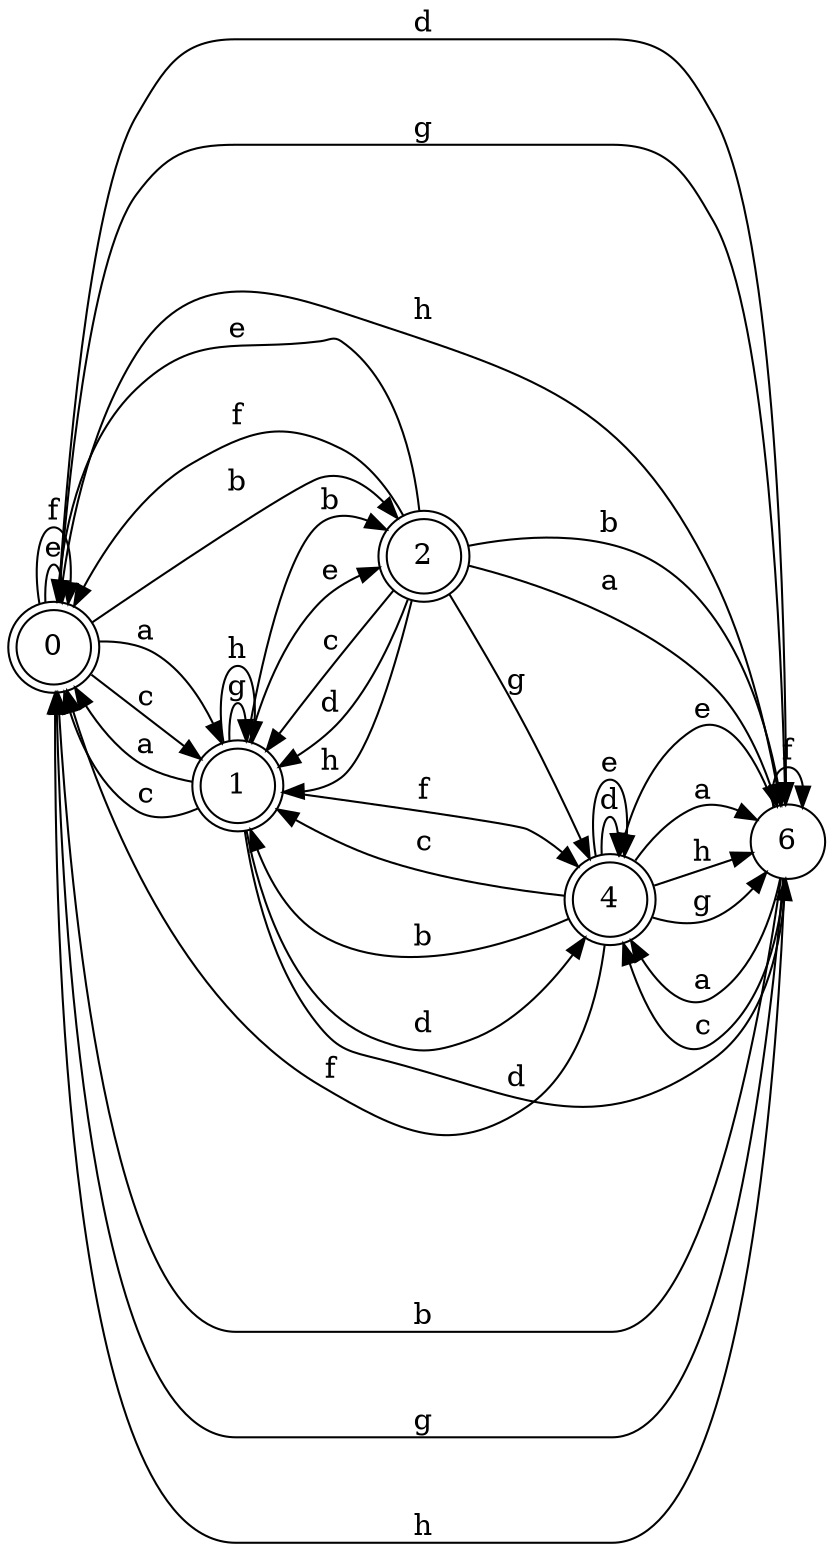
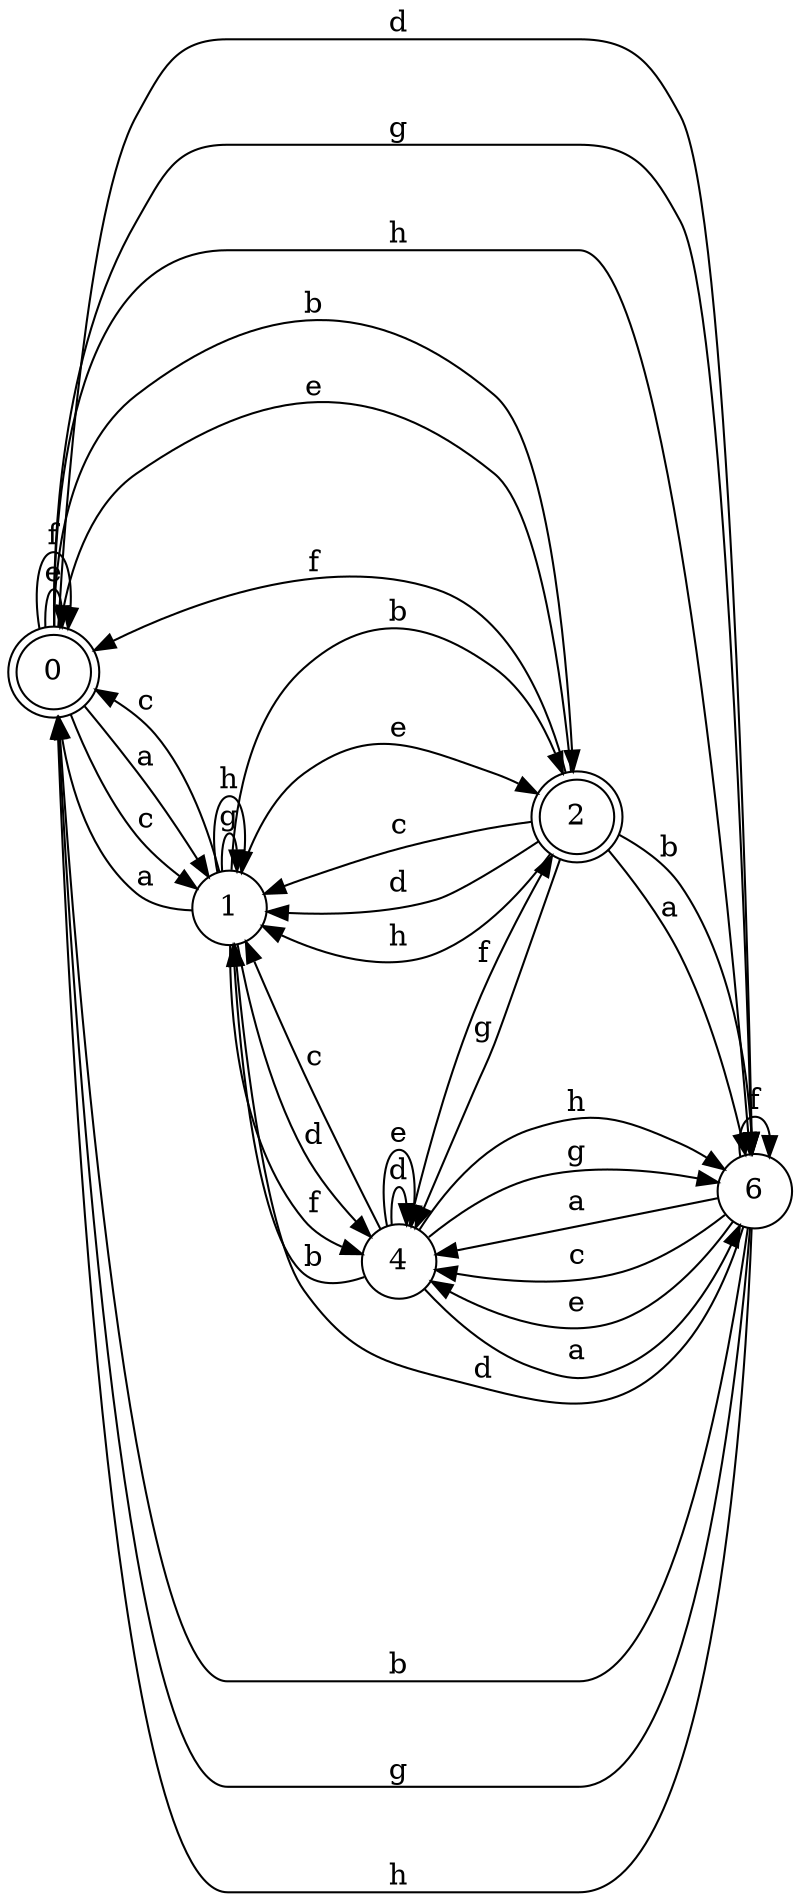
(238, 786) -> (230, 908)
(610, 900) -> (399, 1262)
(300, 1071) -> (462, 1044)
(499, 1093) -> (392, 1363)
